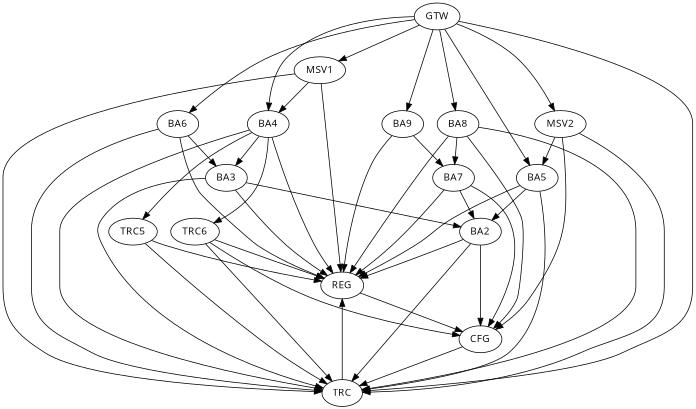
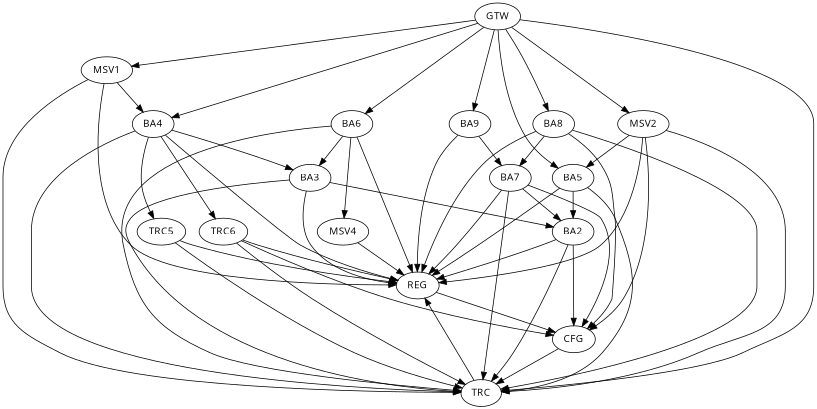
none -> (343, 232)
none -> (582, 255)
none -> (496, 282)
